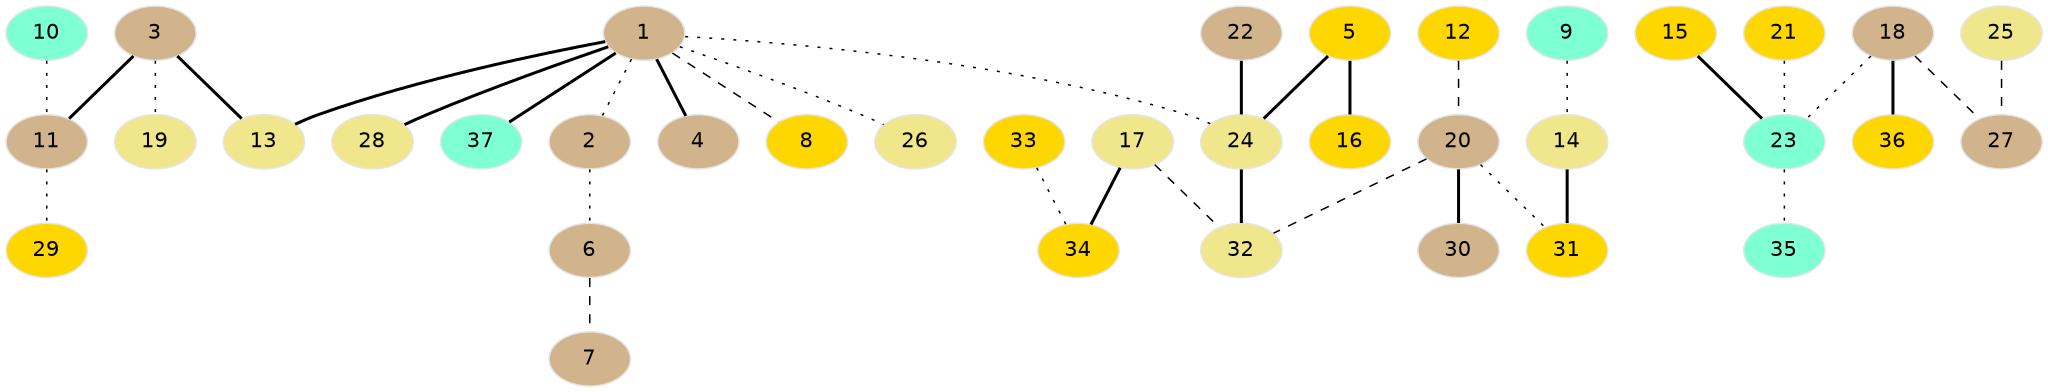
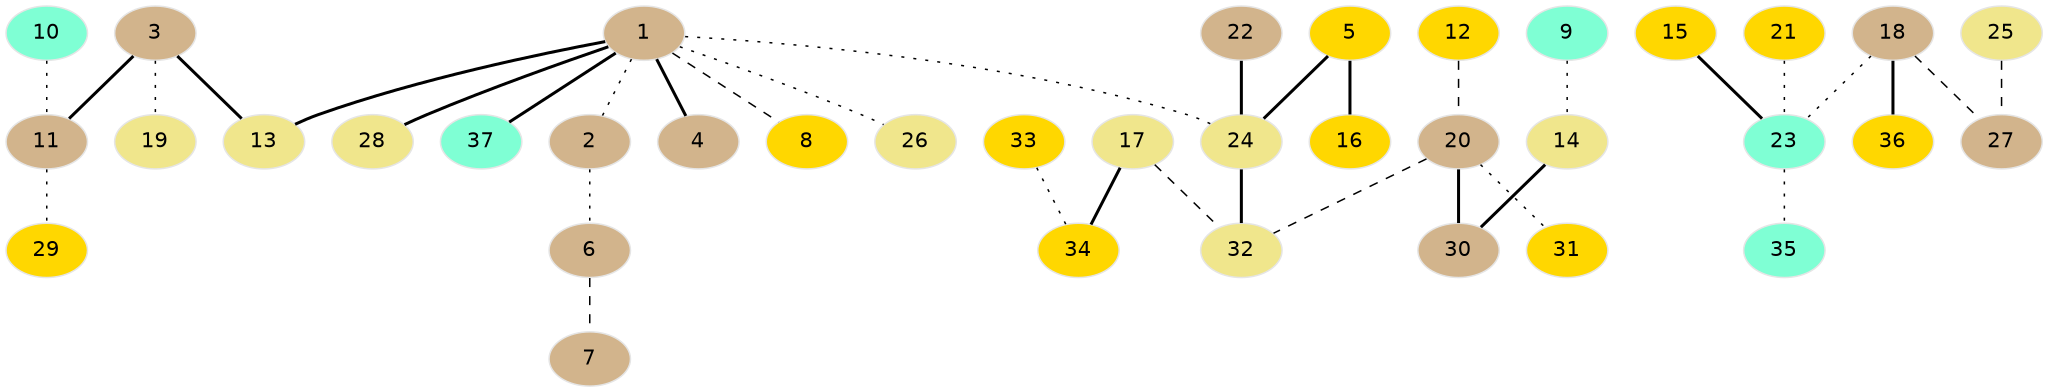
(1567, 196) -> (1519, 190)
